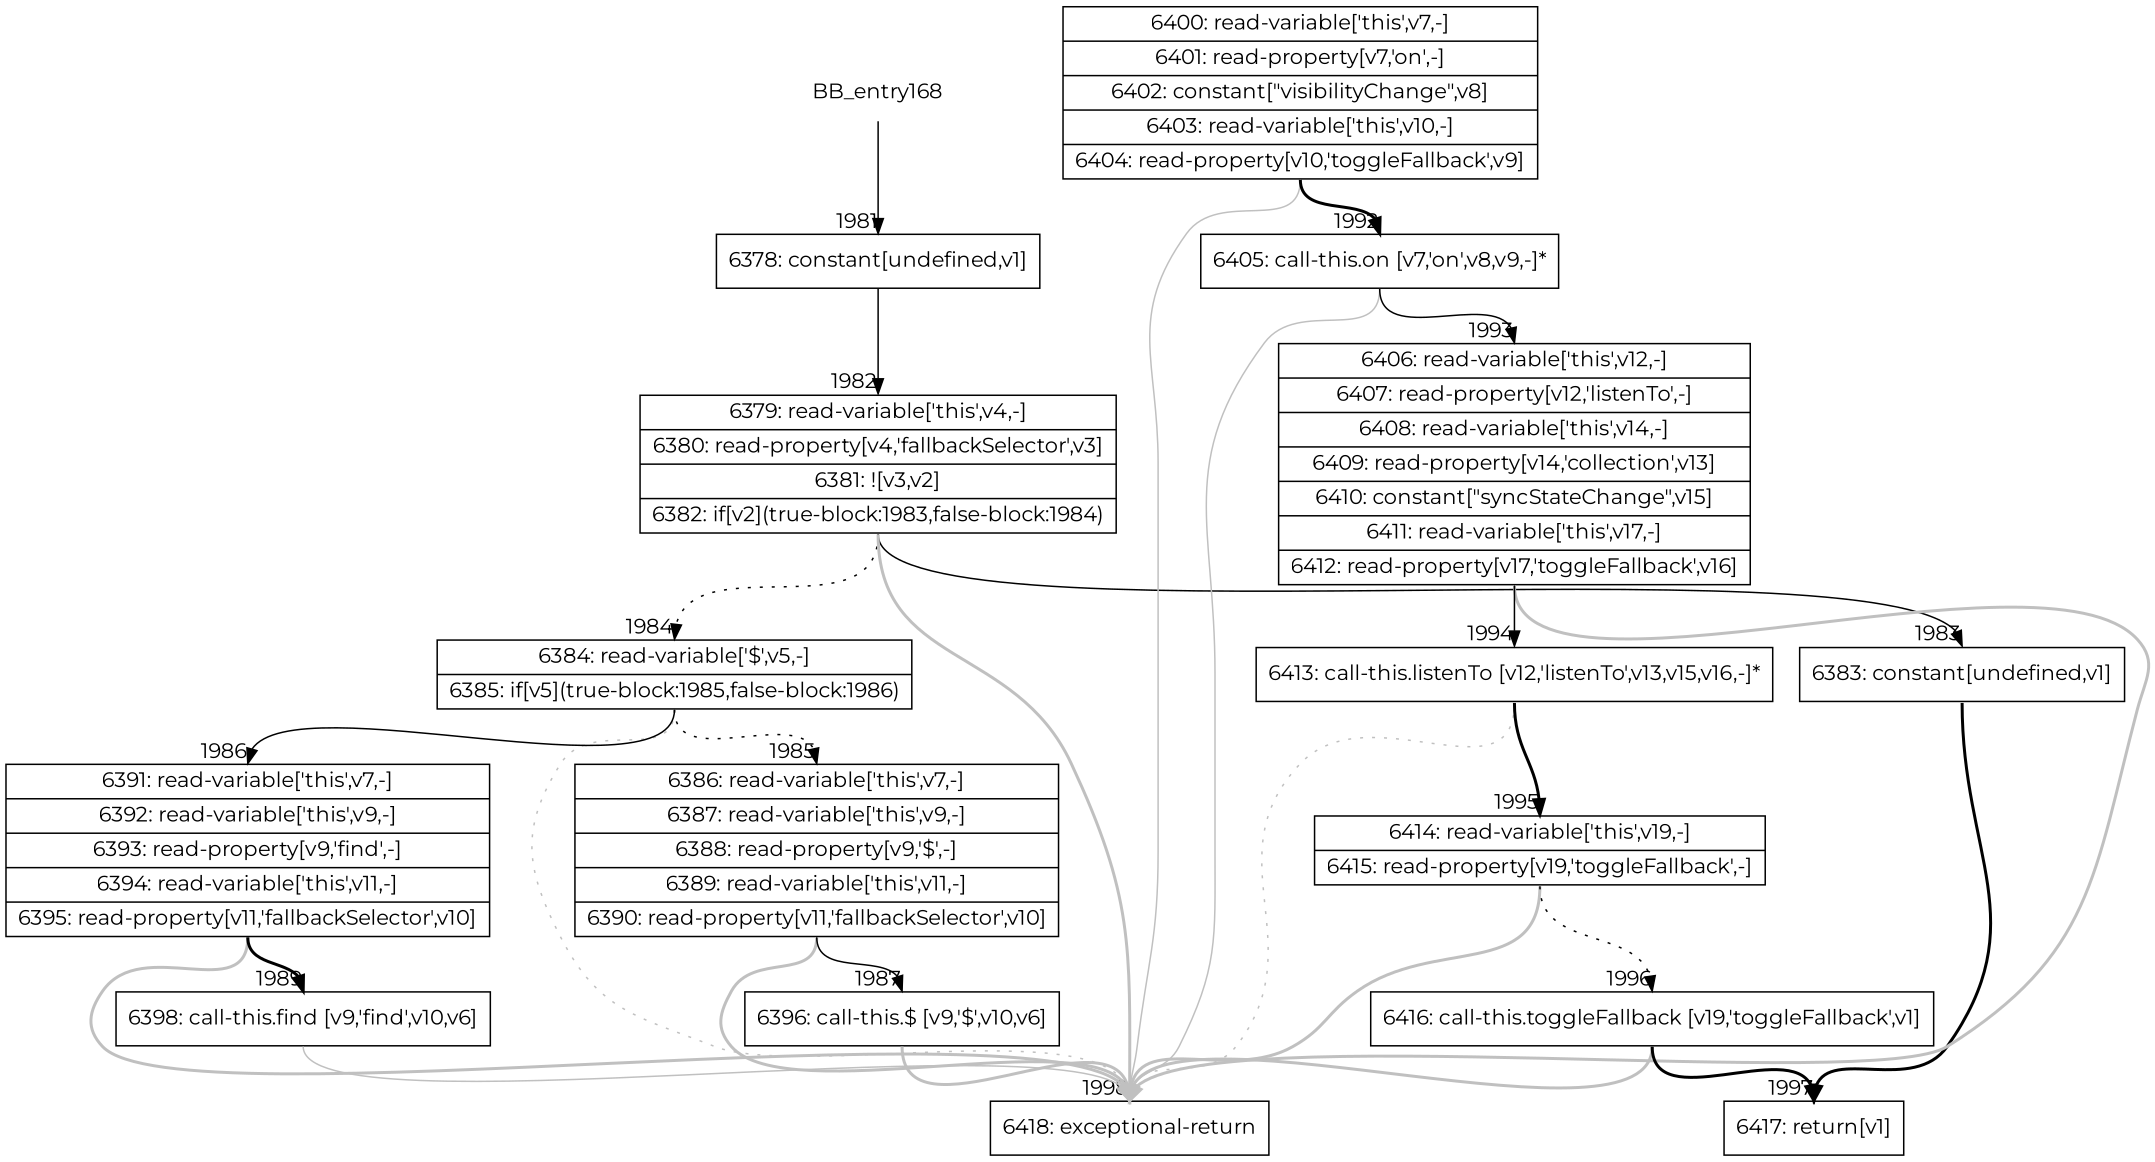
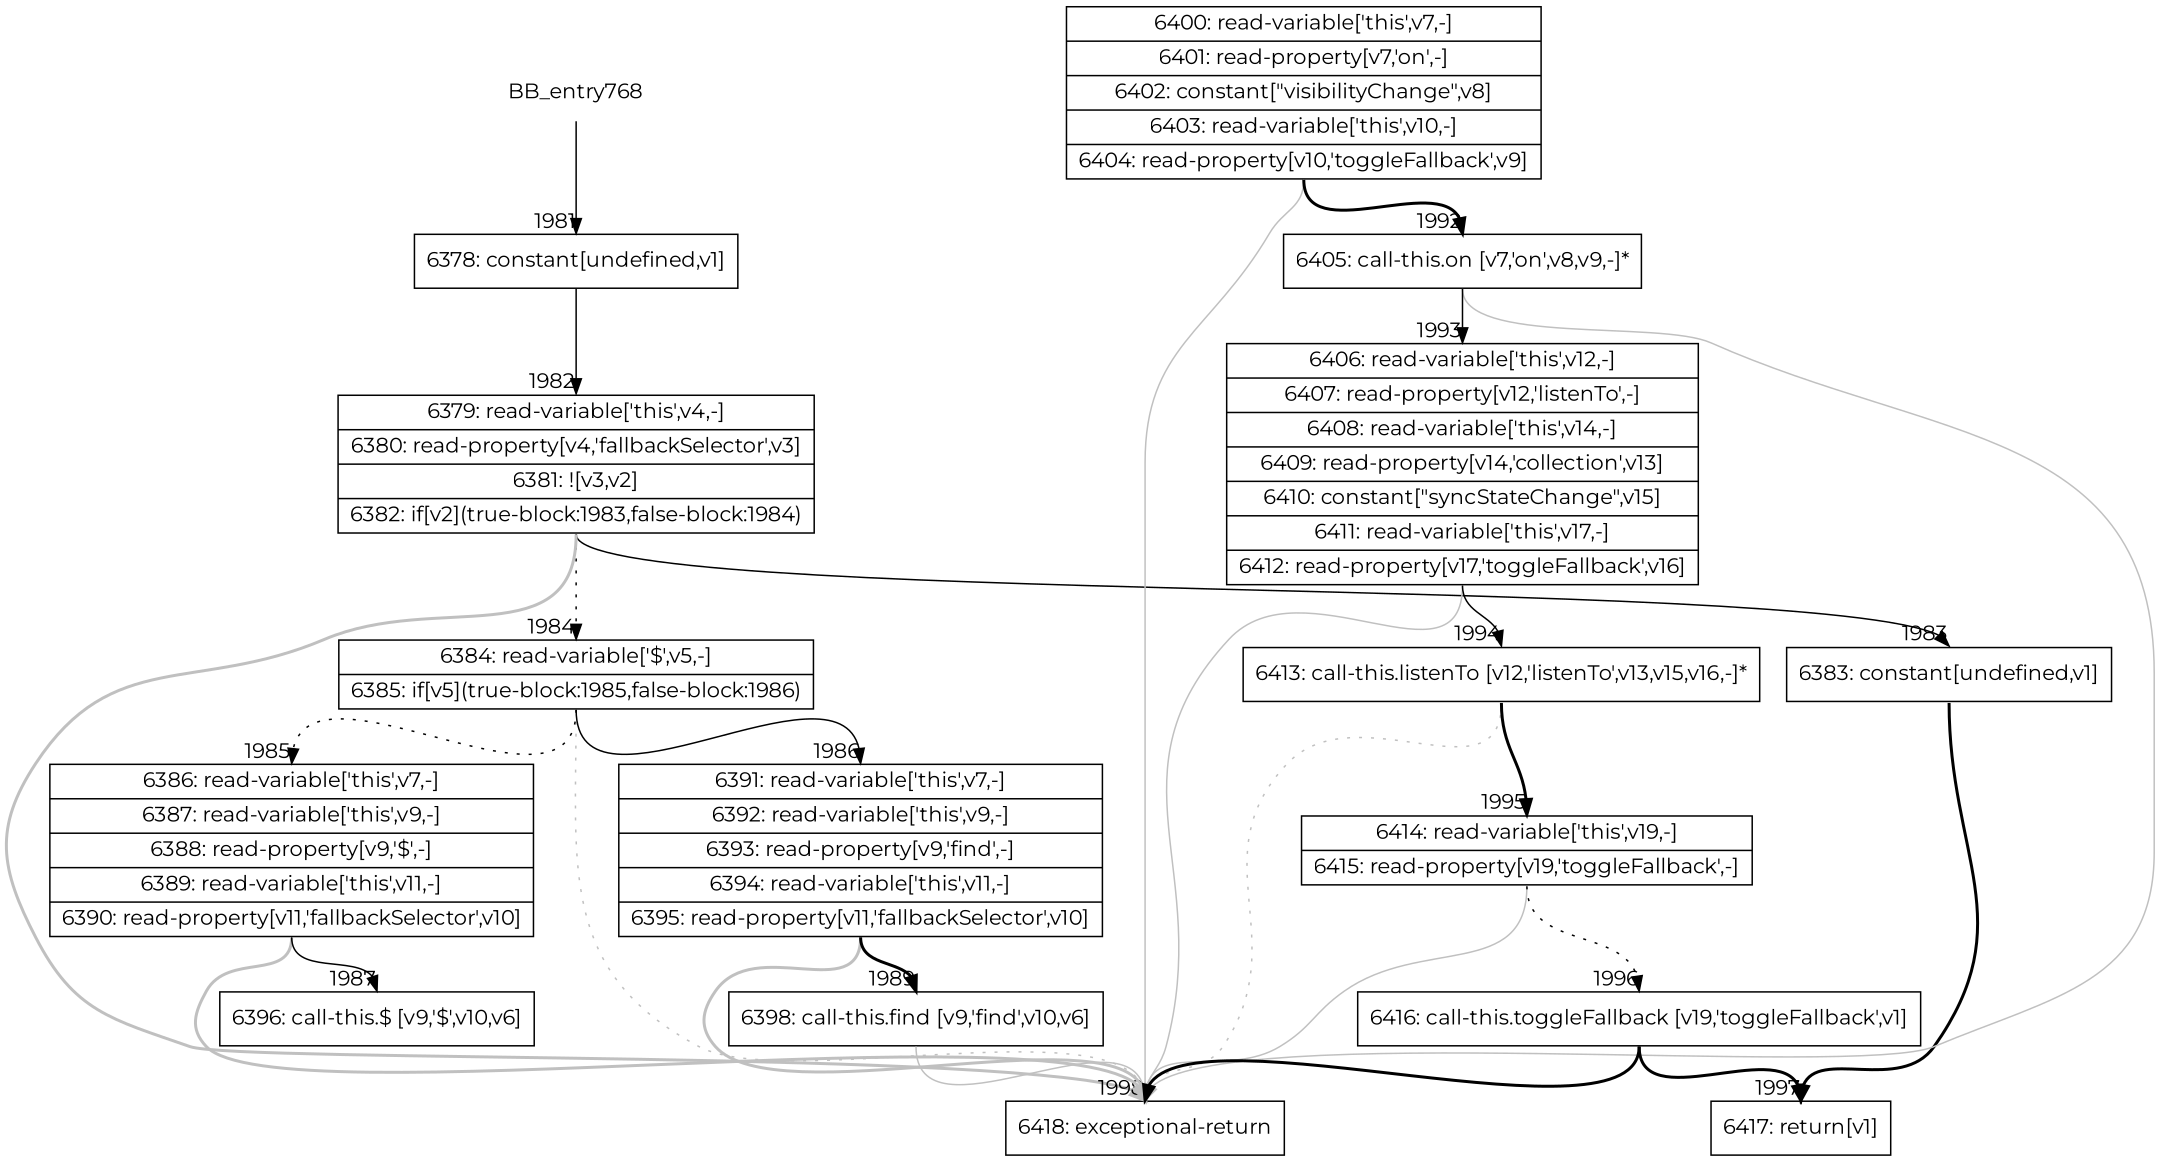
(878, 93) -> (576, 93)
(2061, 941) -> (1178, 724)
(1345, 1001) -> (1344, 992)
(1398, 1074) -> (1399, 1074)
(996, 1078) -> none
